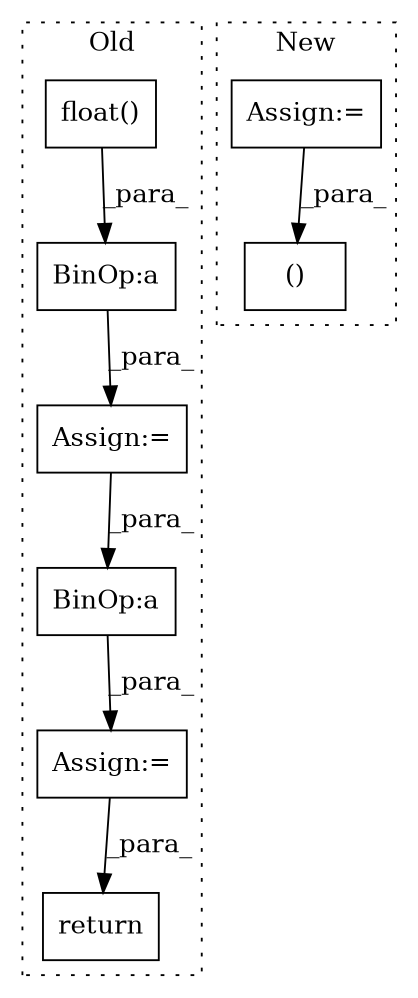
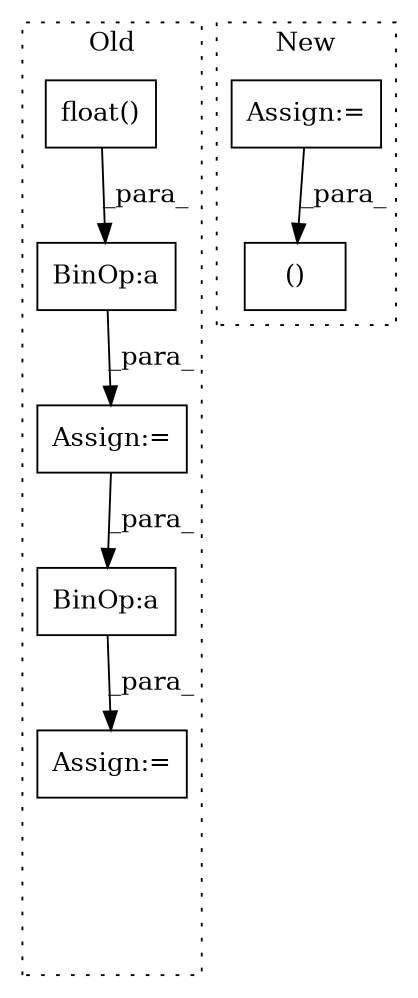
(101, 927) -> none
